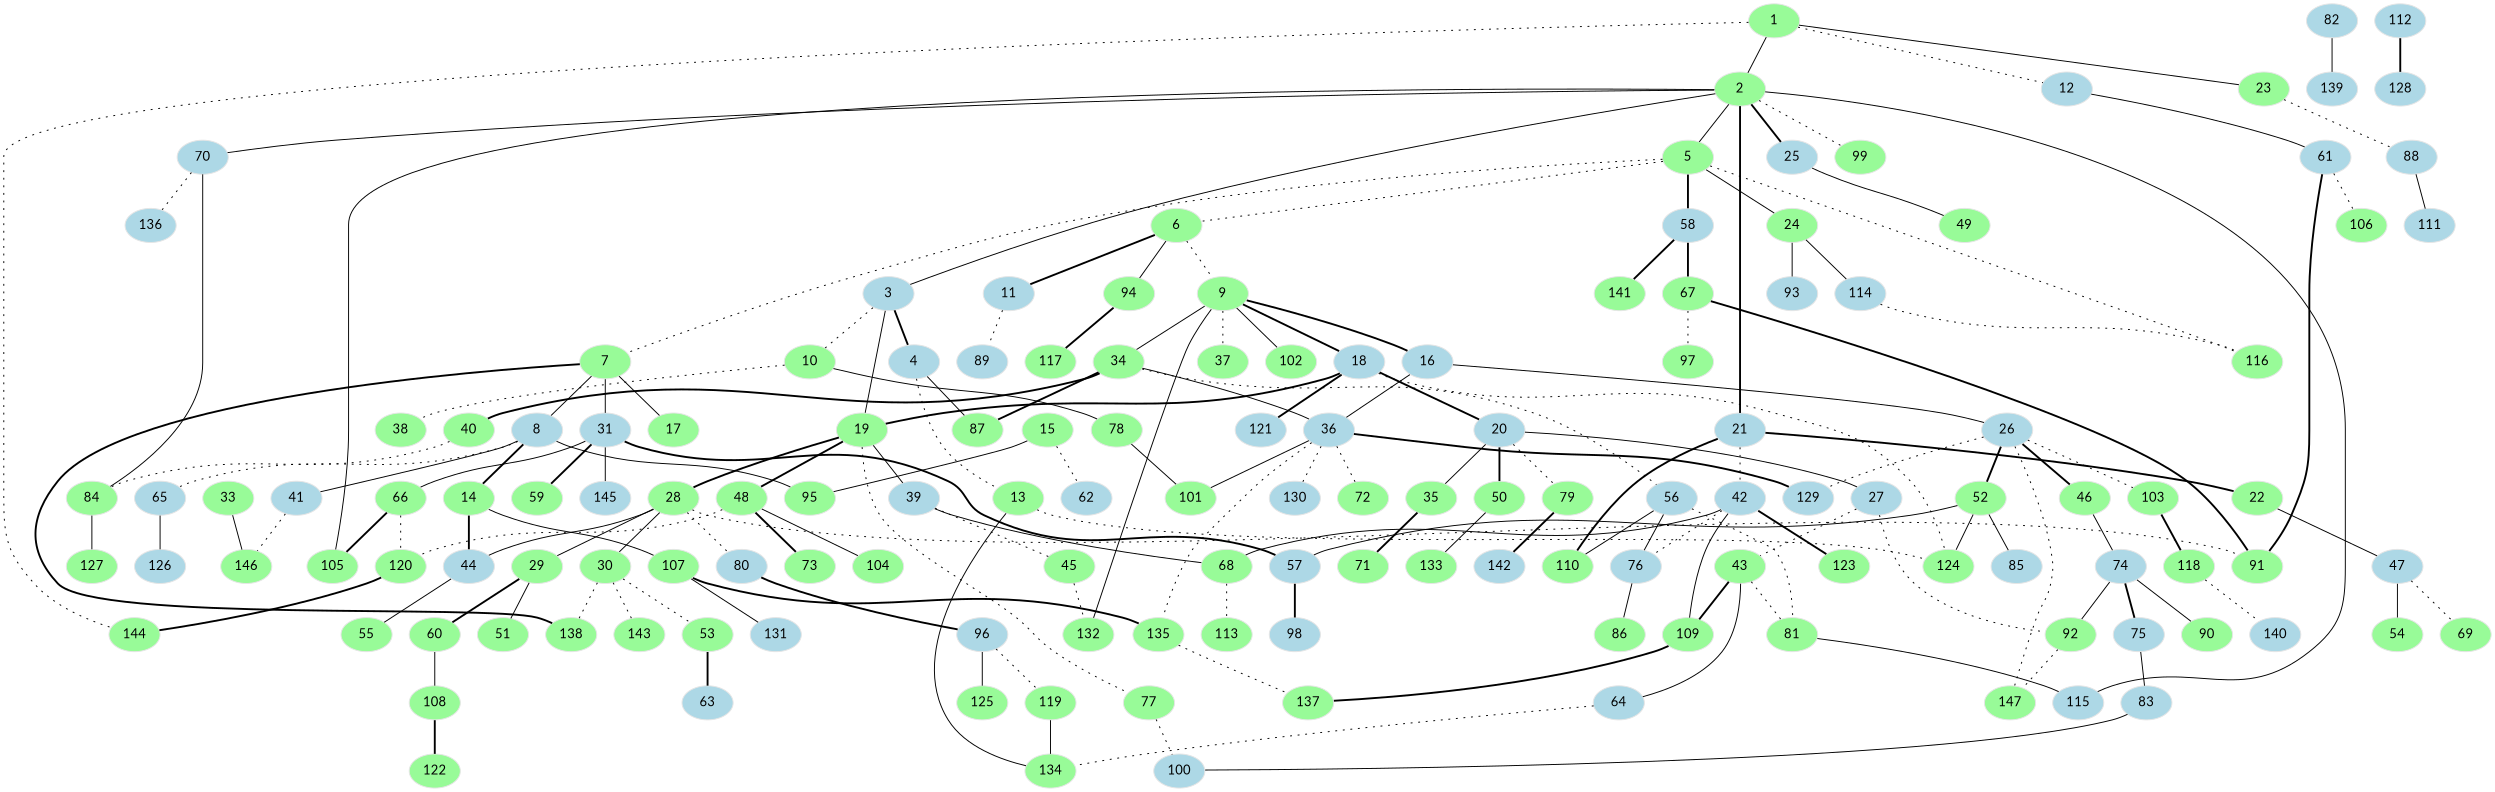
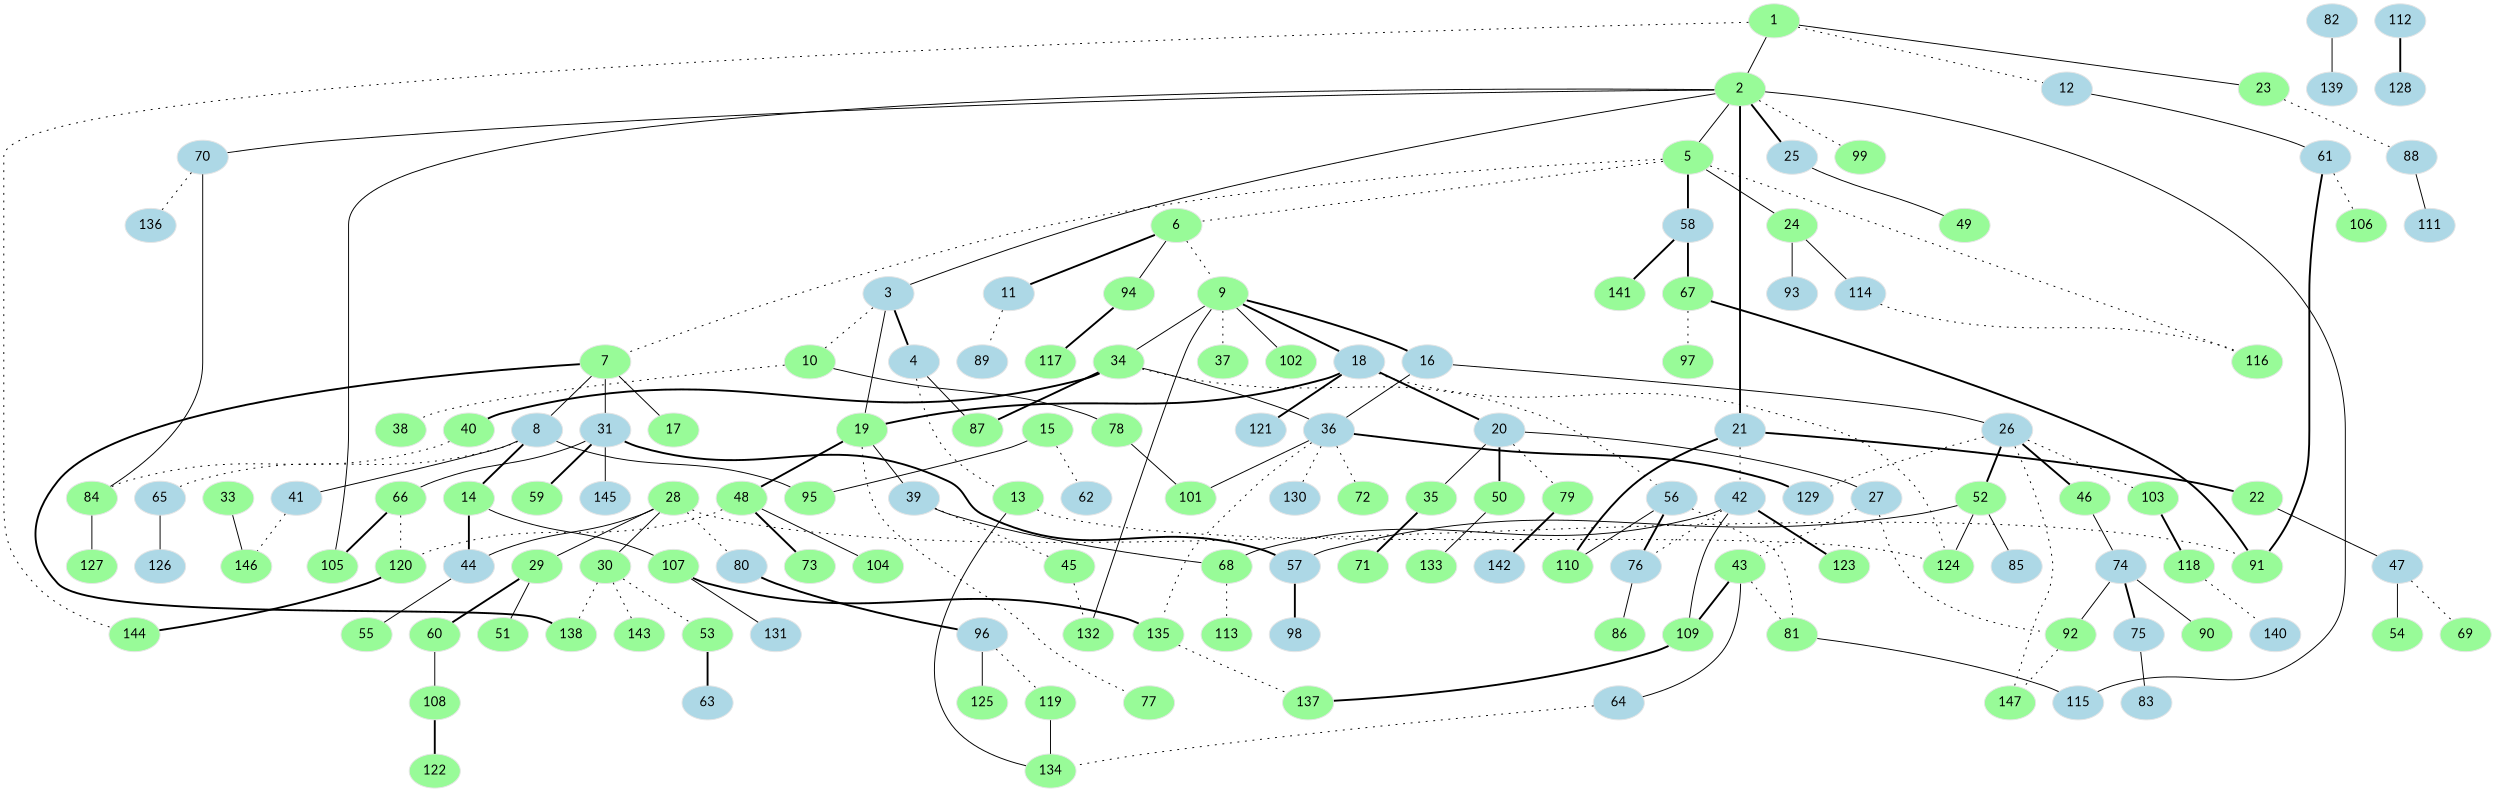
(751, 465) -> none
(1654, 532) -> (1654, 532)
(1179, 771) -> none
